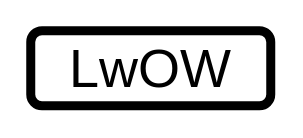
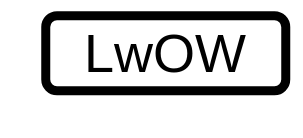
(151, 68) -> (166, 53)
